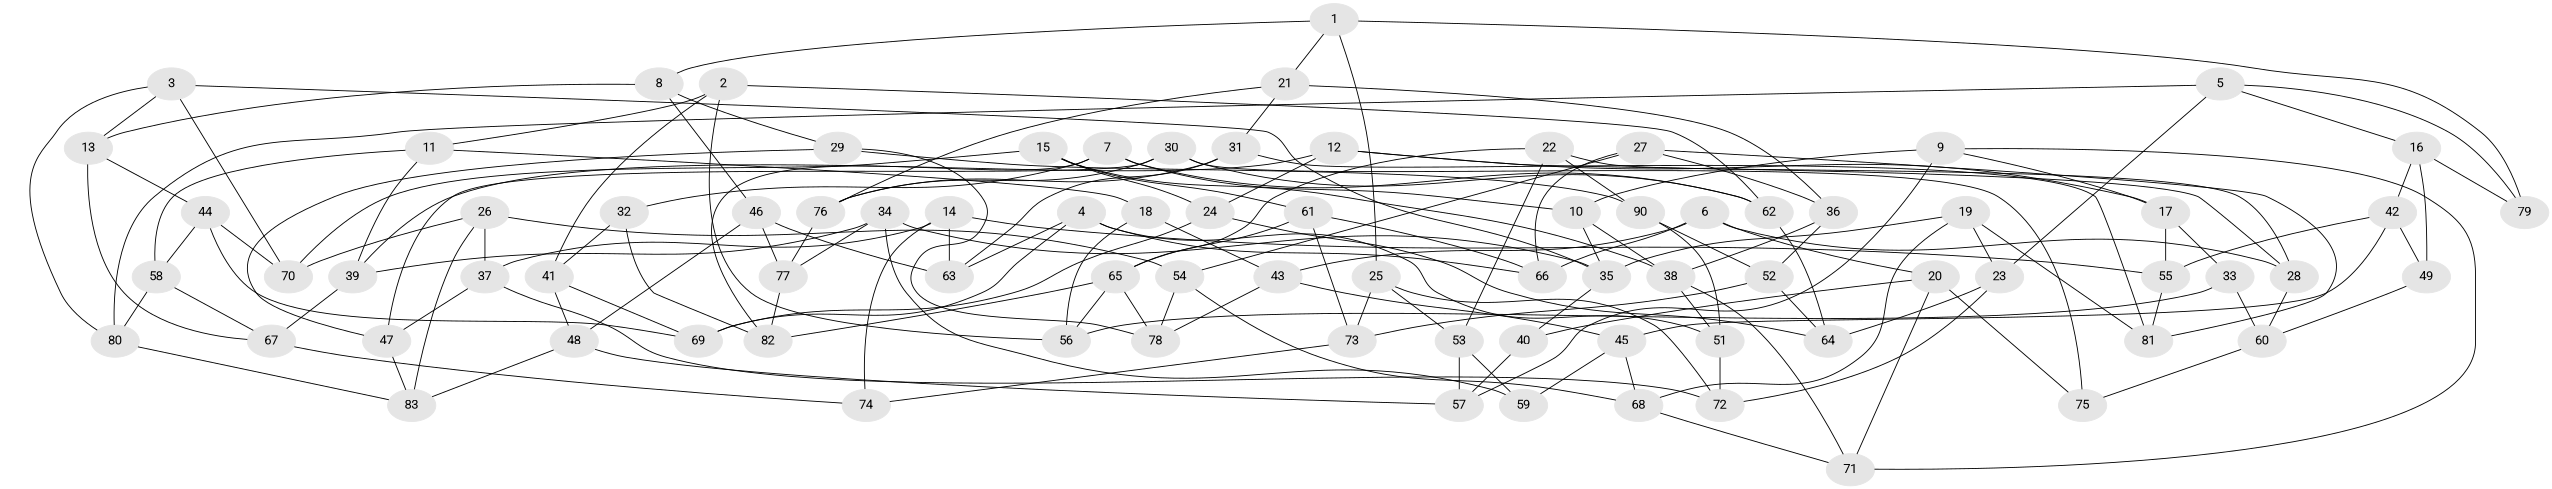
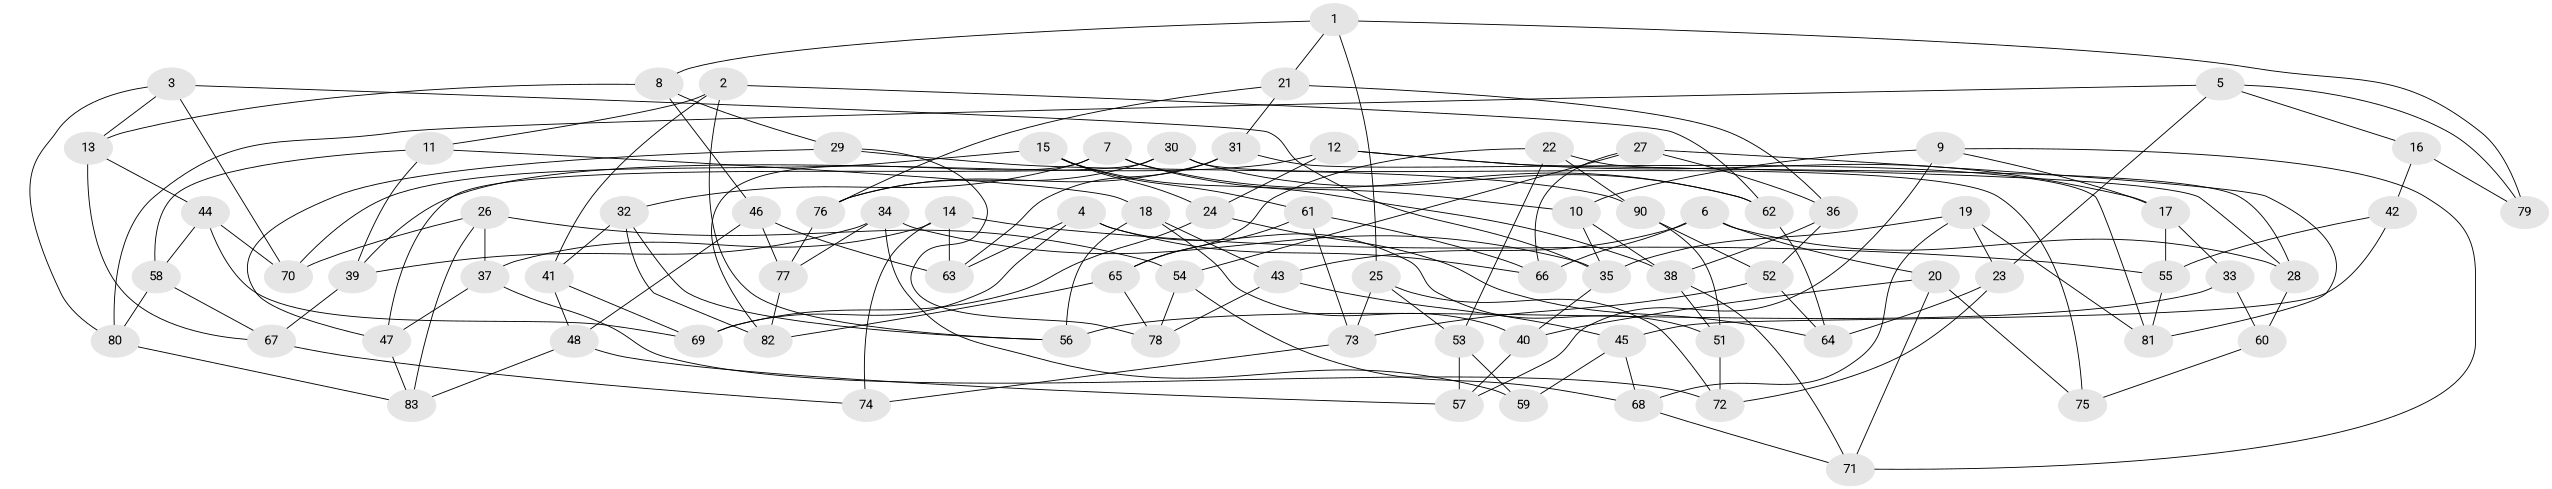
(2426, 277) -> none
none -> (1284, 307)
(1091, 309) -> (821, 324)
